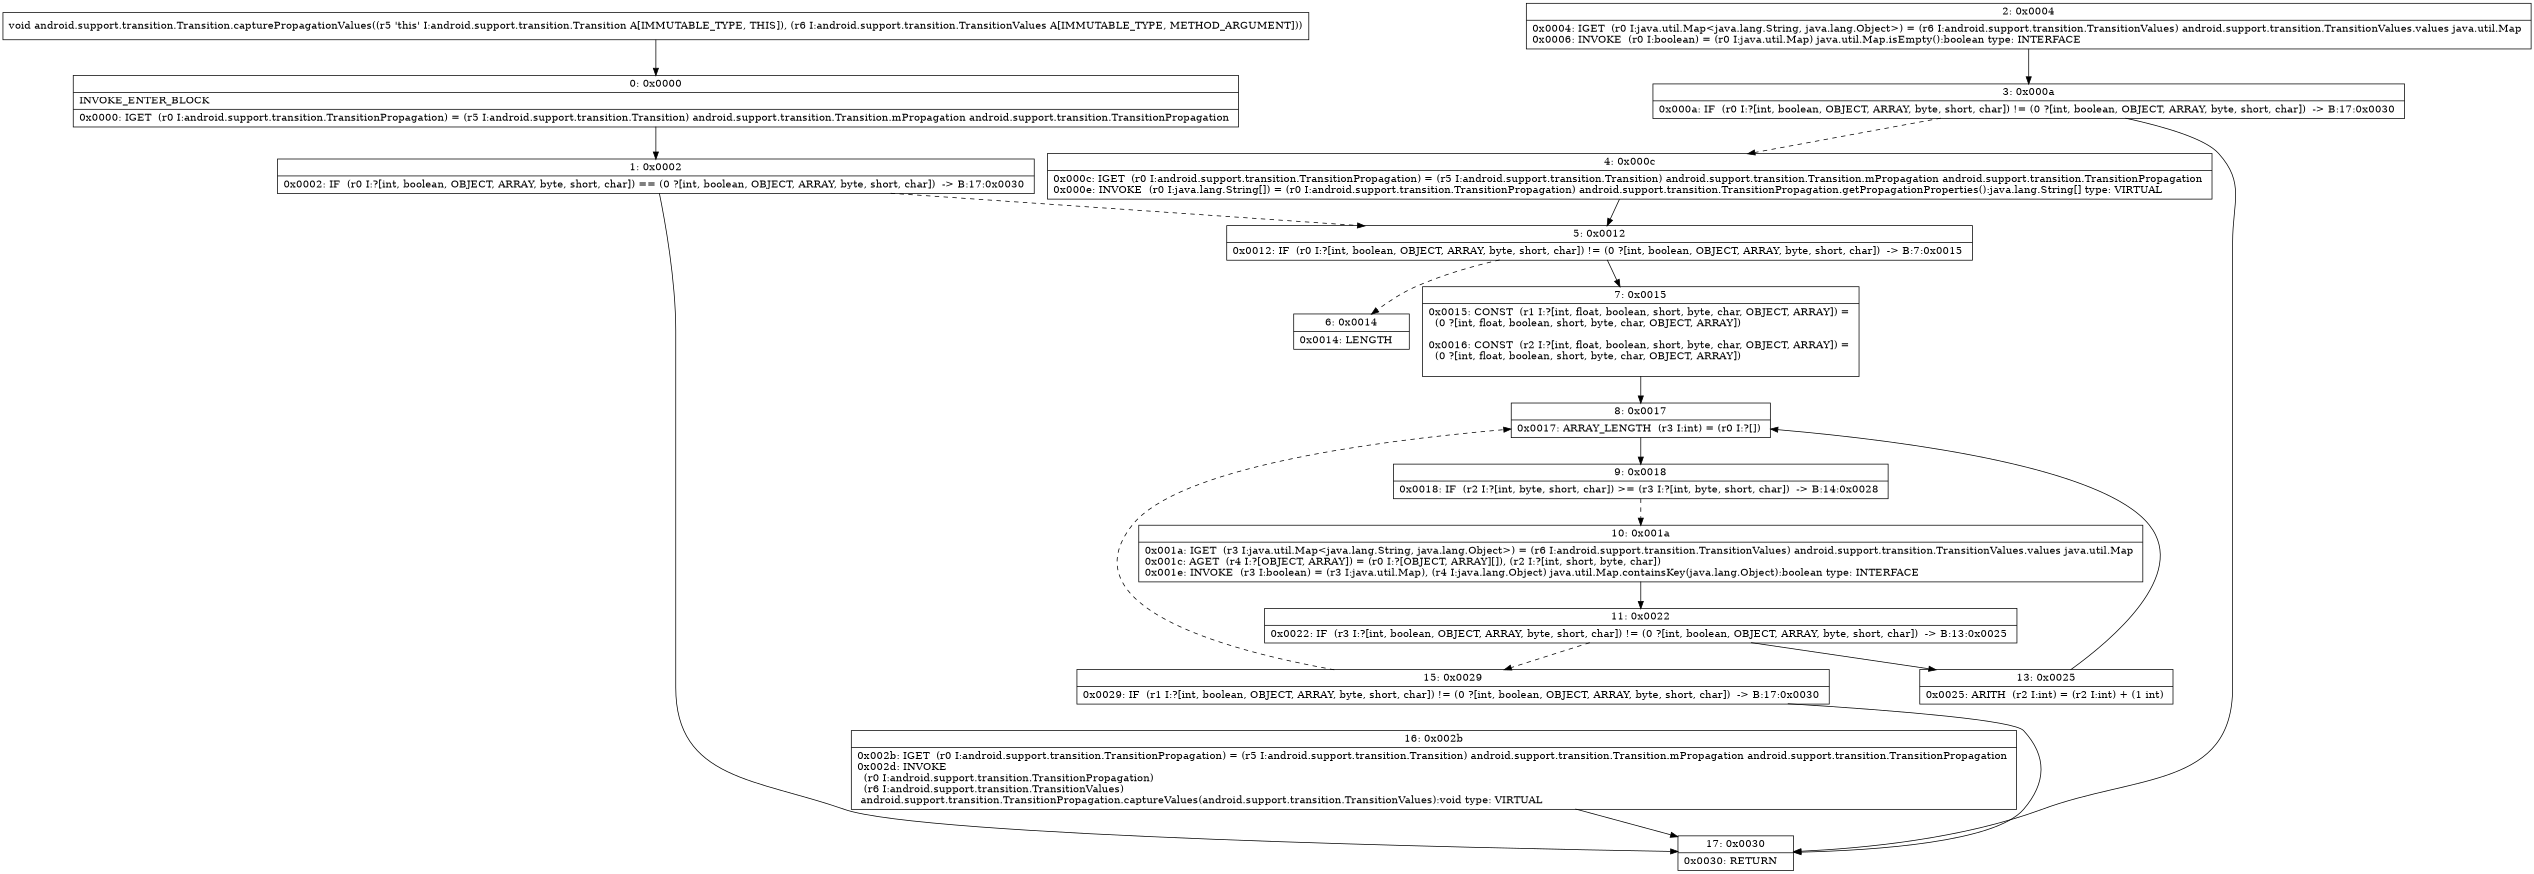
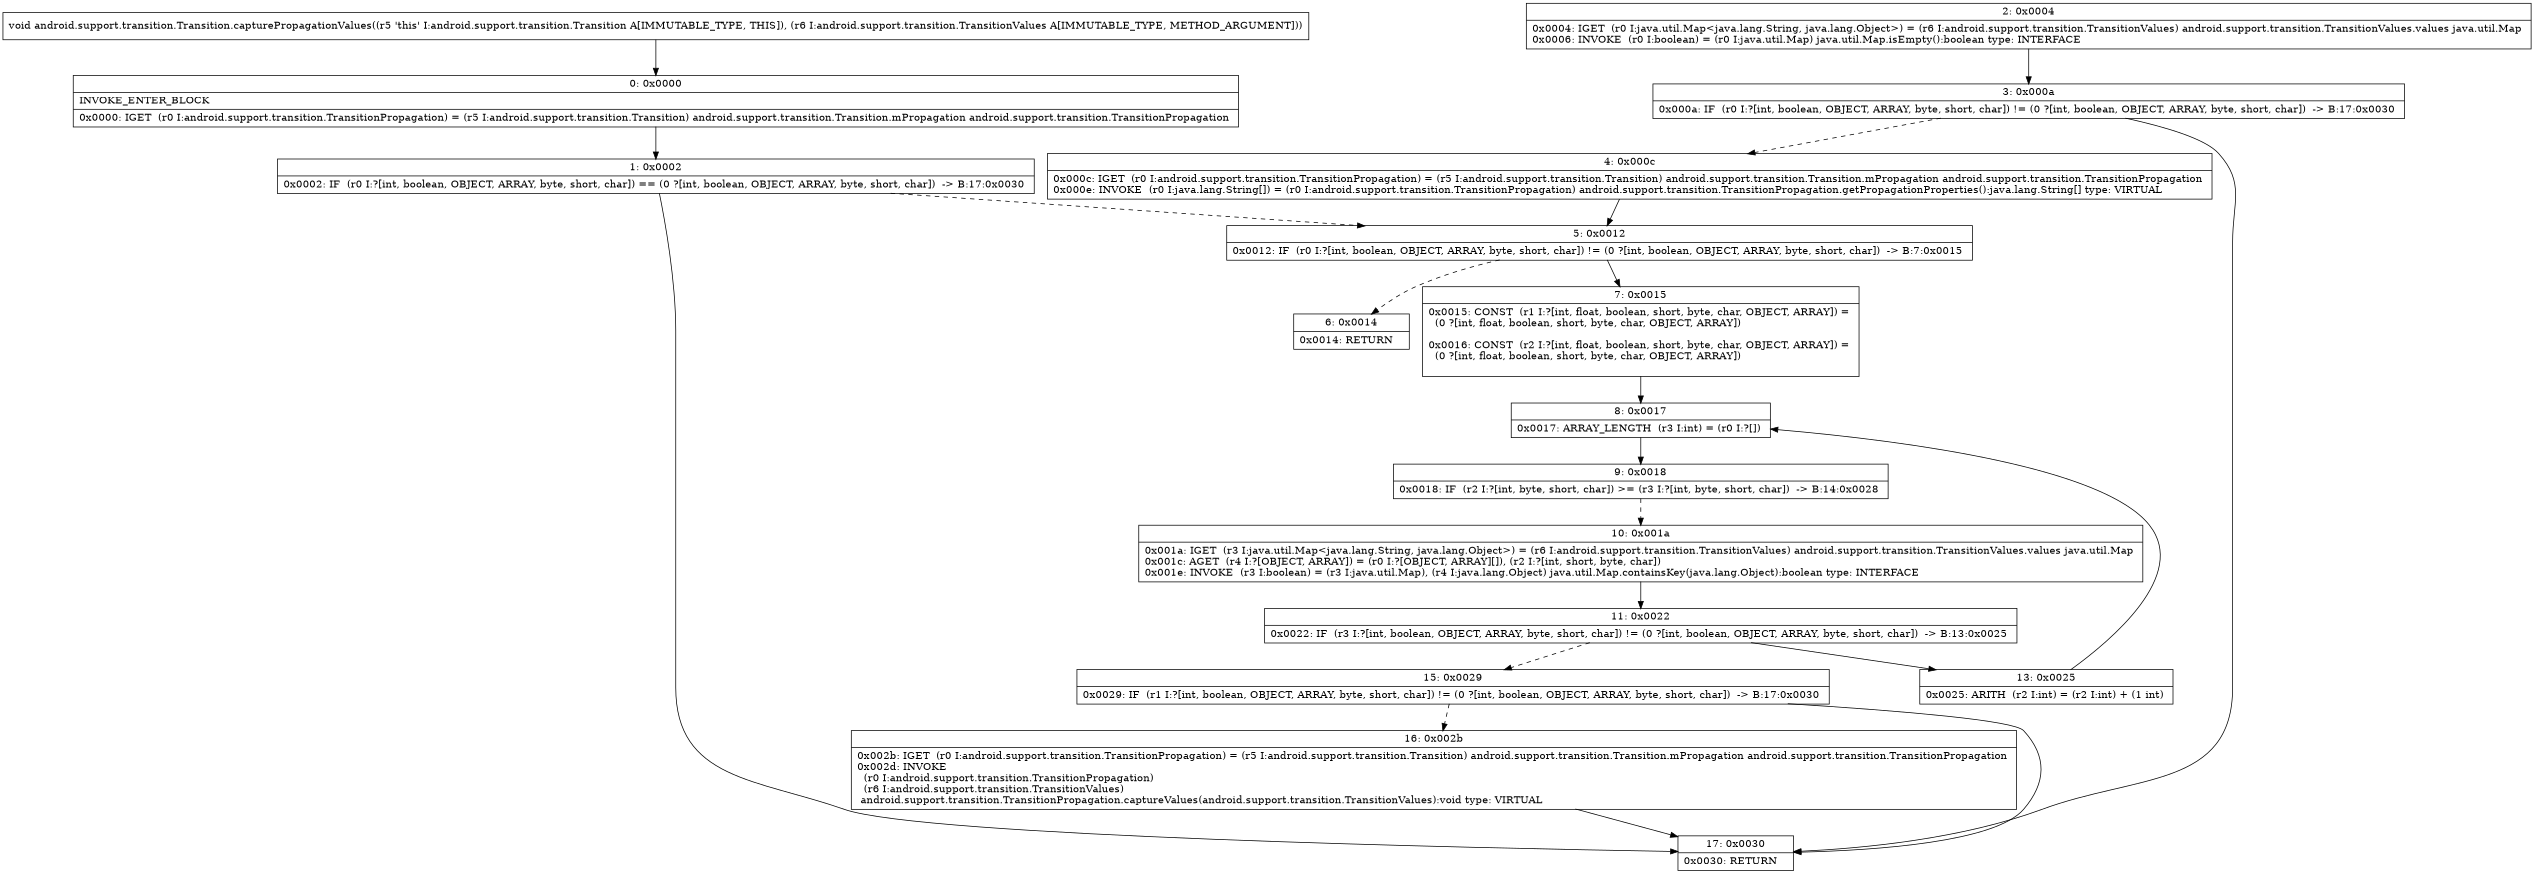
(1351, 340) -> (1352, 340)
(1170, 498) -> (1447, 714)
